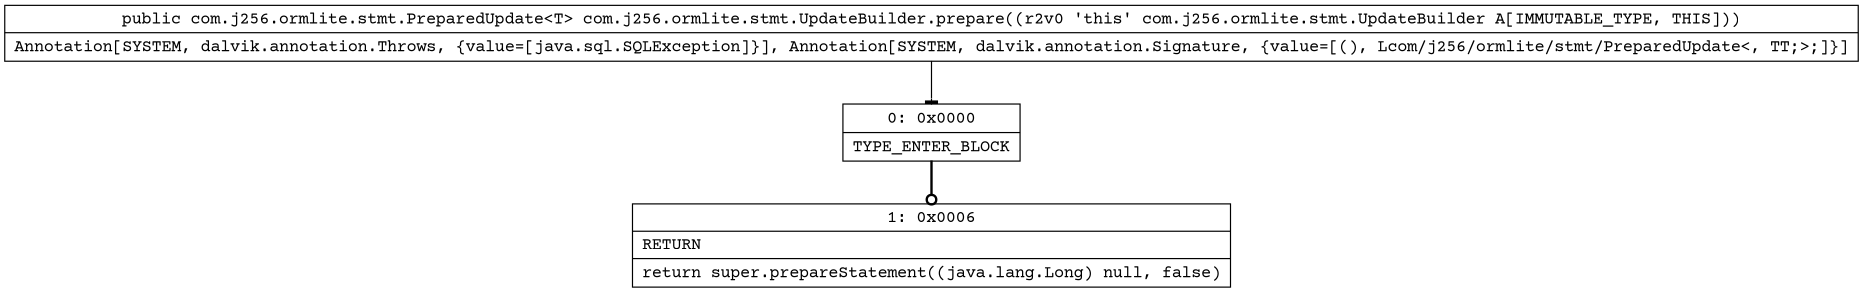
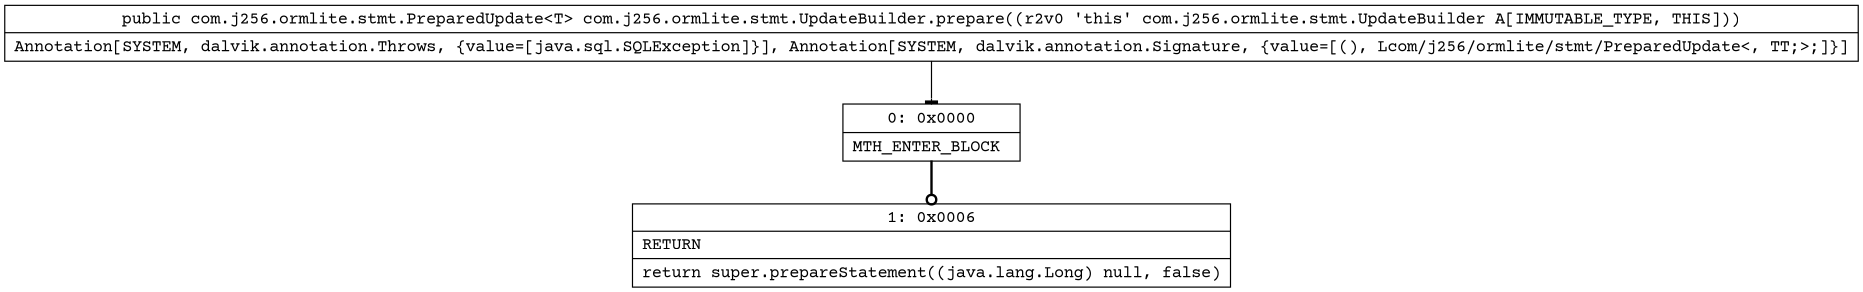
(931, 146) -> (926, 146)
